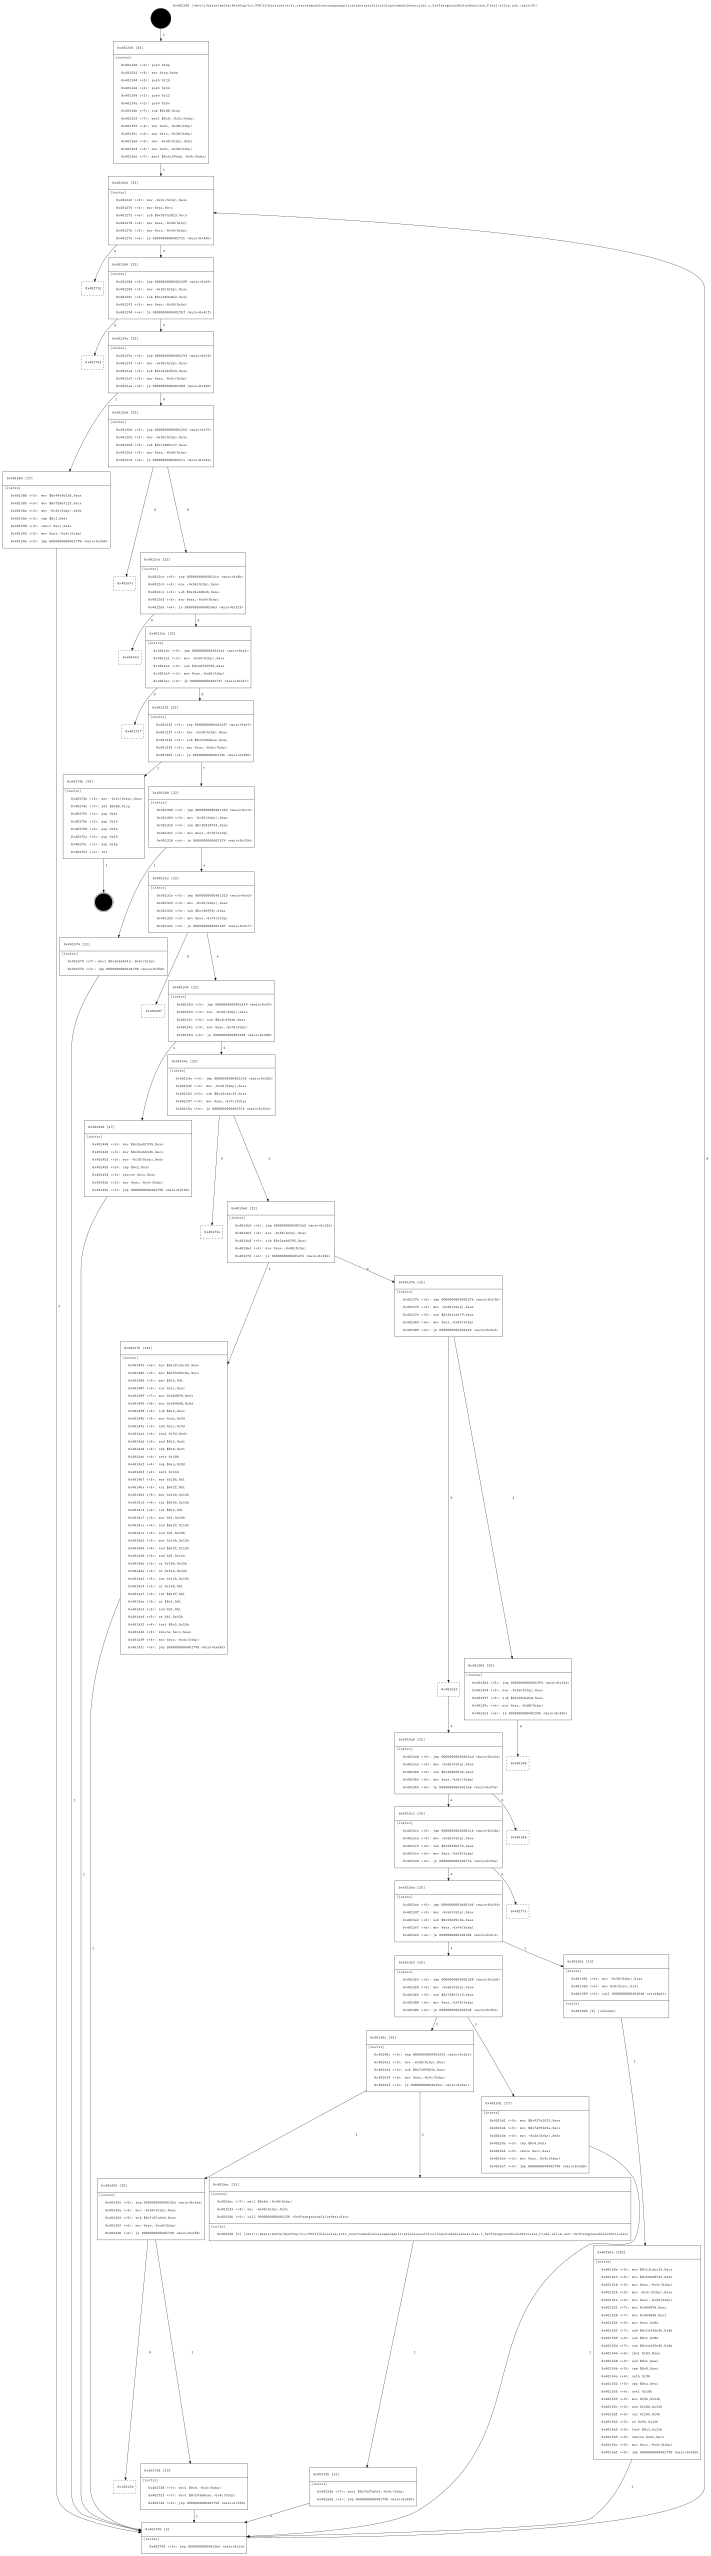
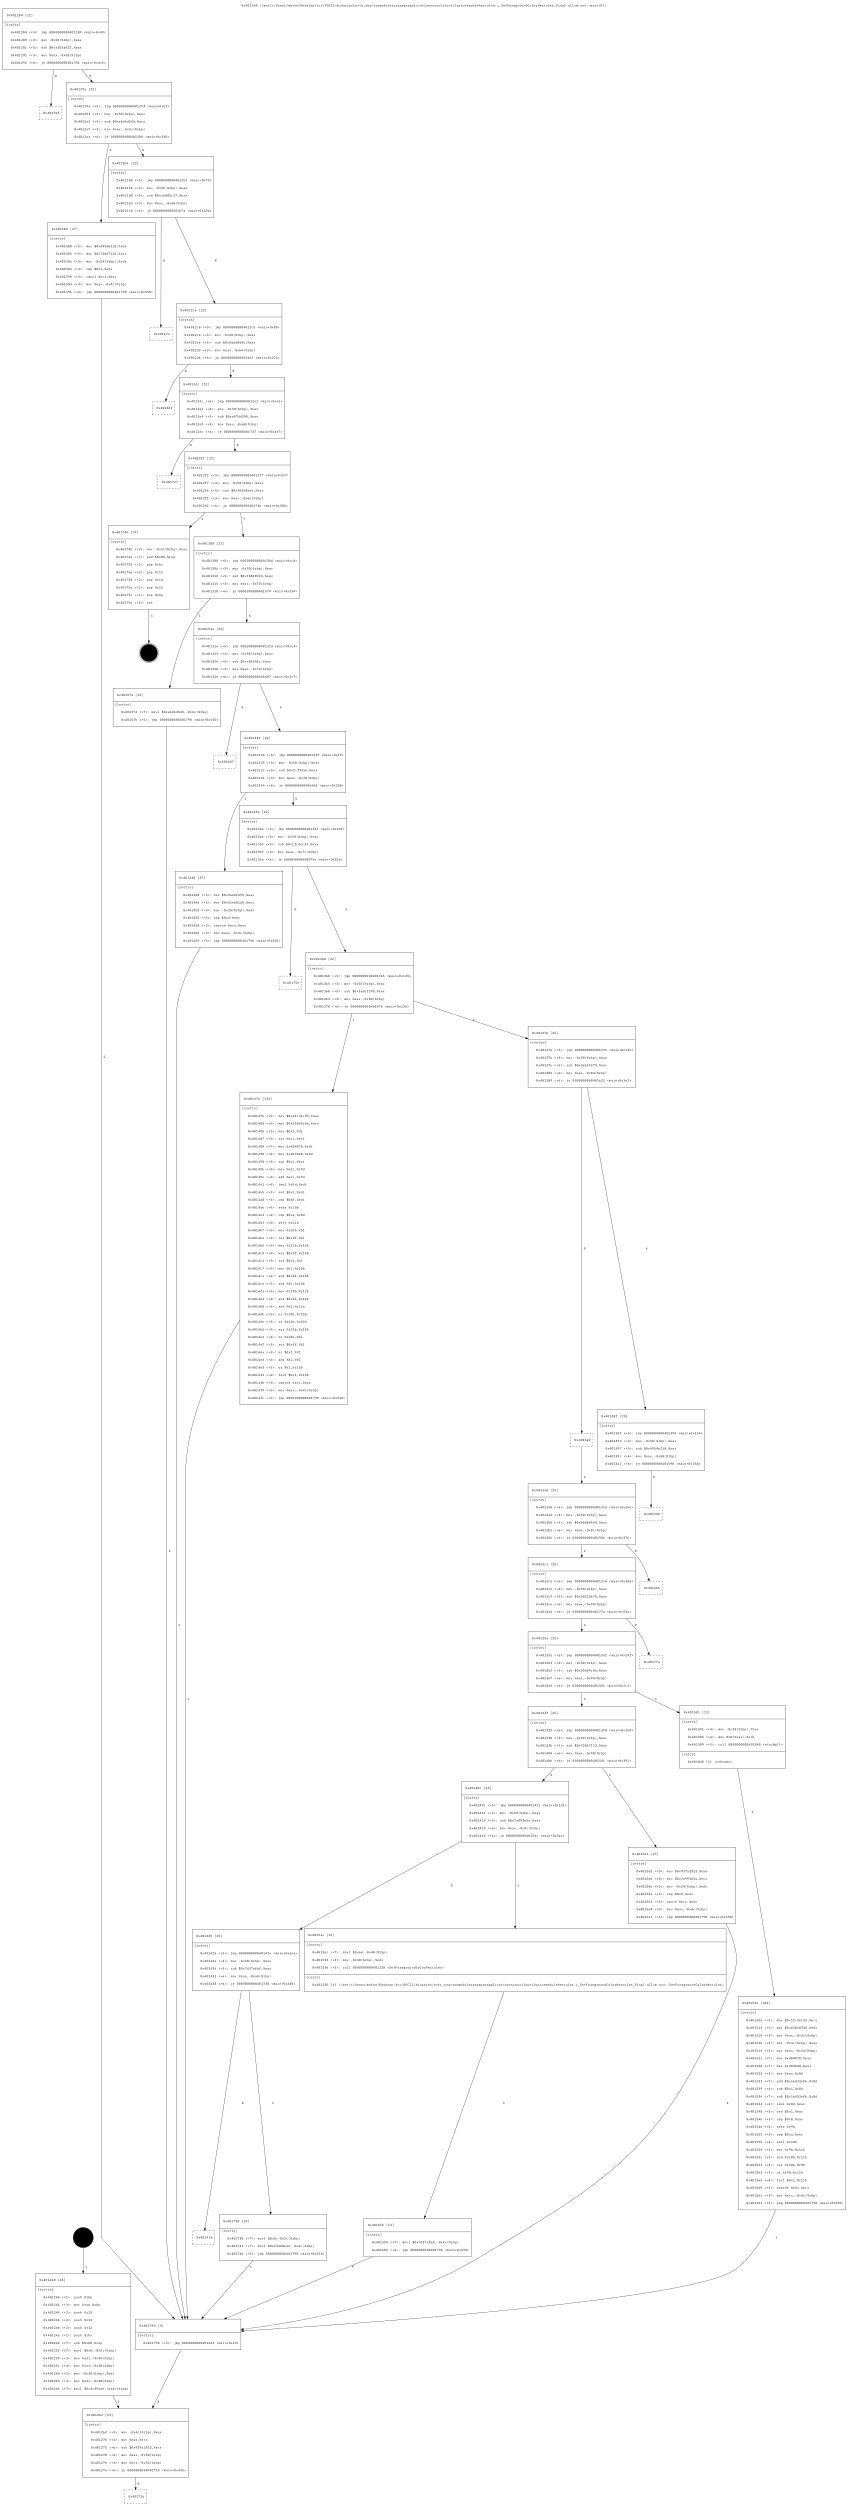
(161, 250) -> none
